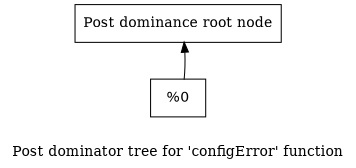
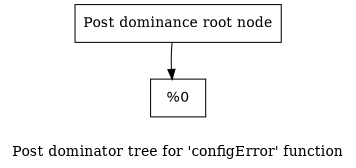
(185, 66) -> (171, 56)
